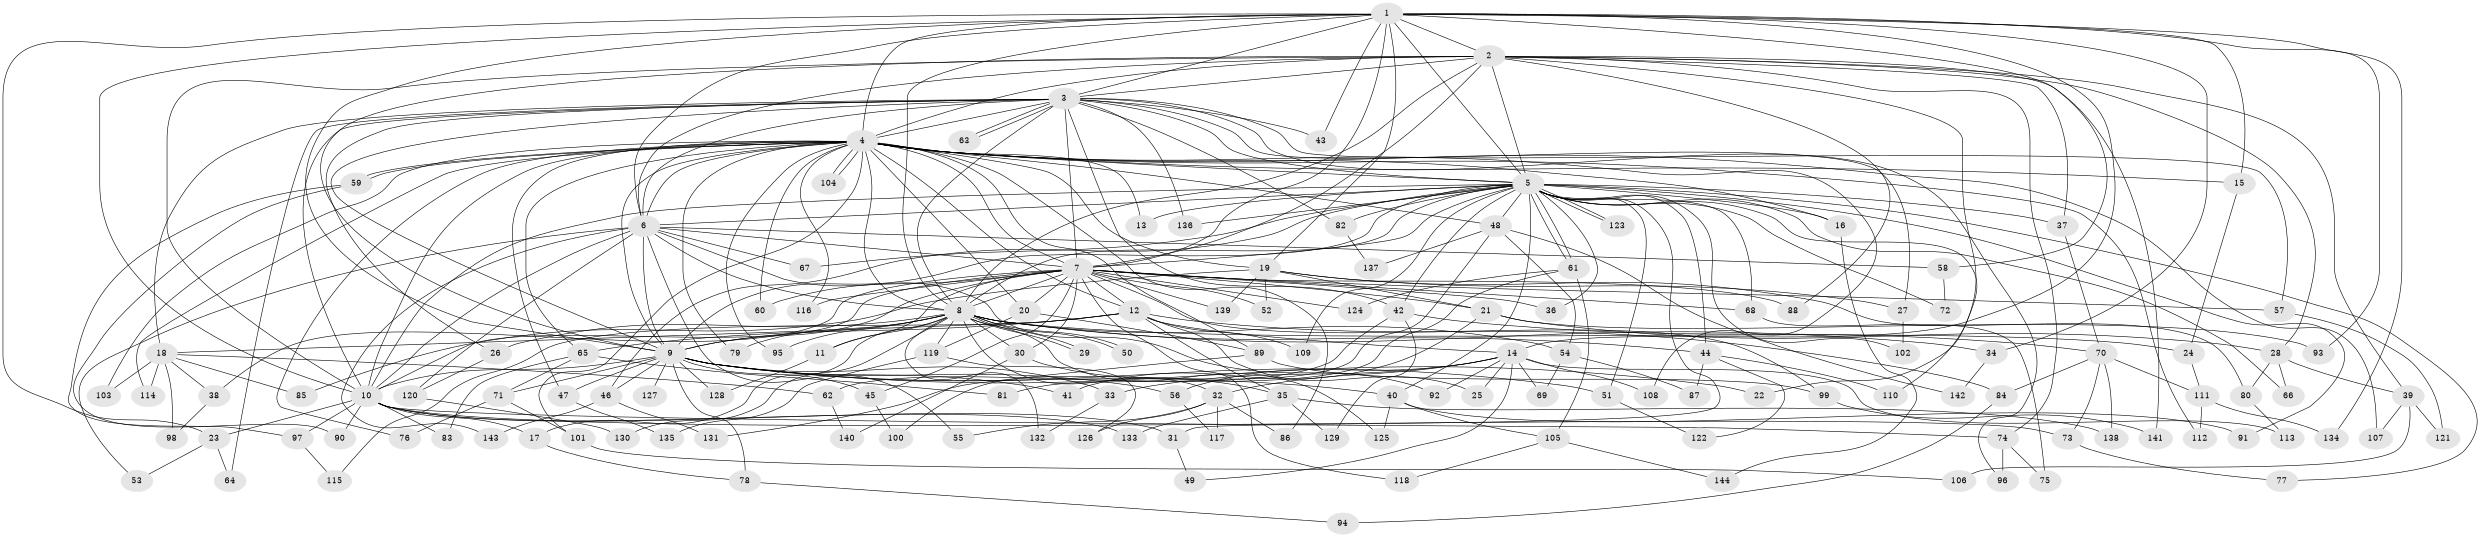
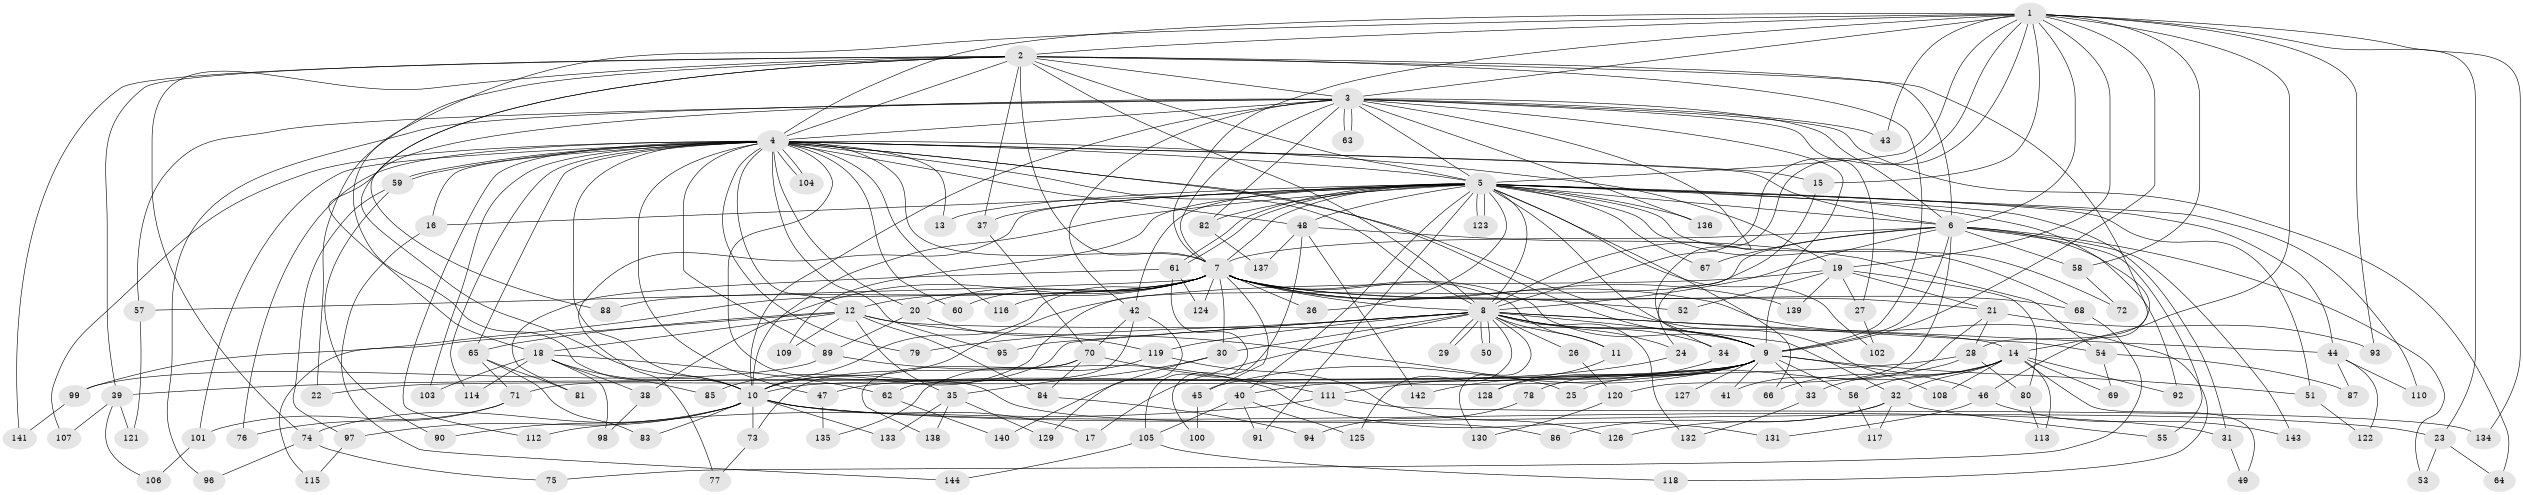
(434, 122) -> none
none -> (1059, 350)
(637, 468) -> none
